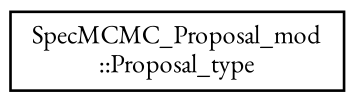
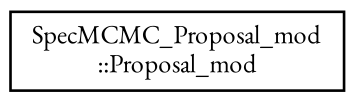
(177, 51) -> (177, 51)
